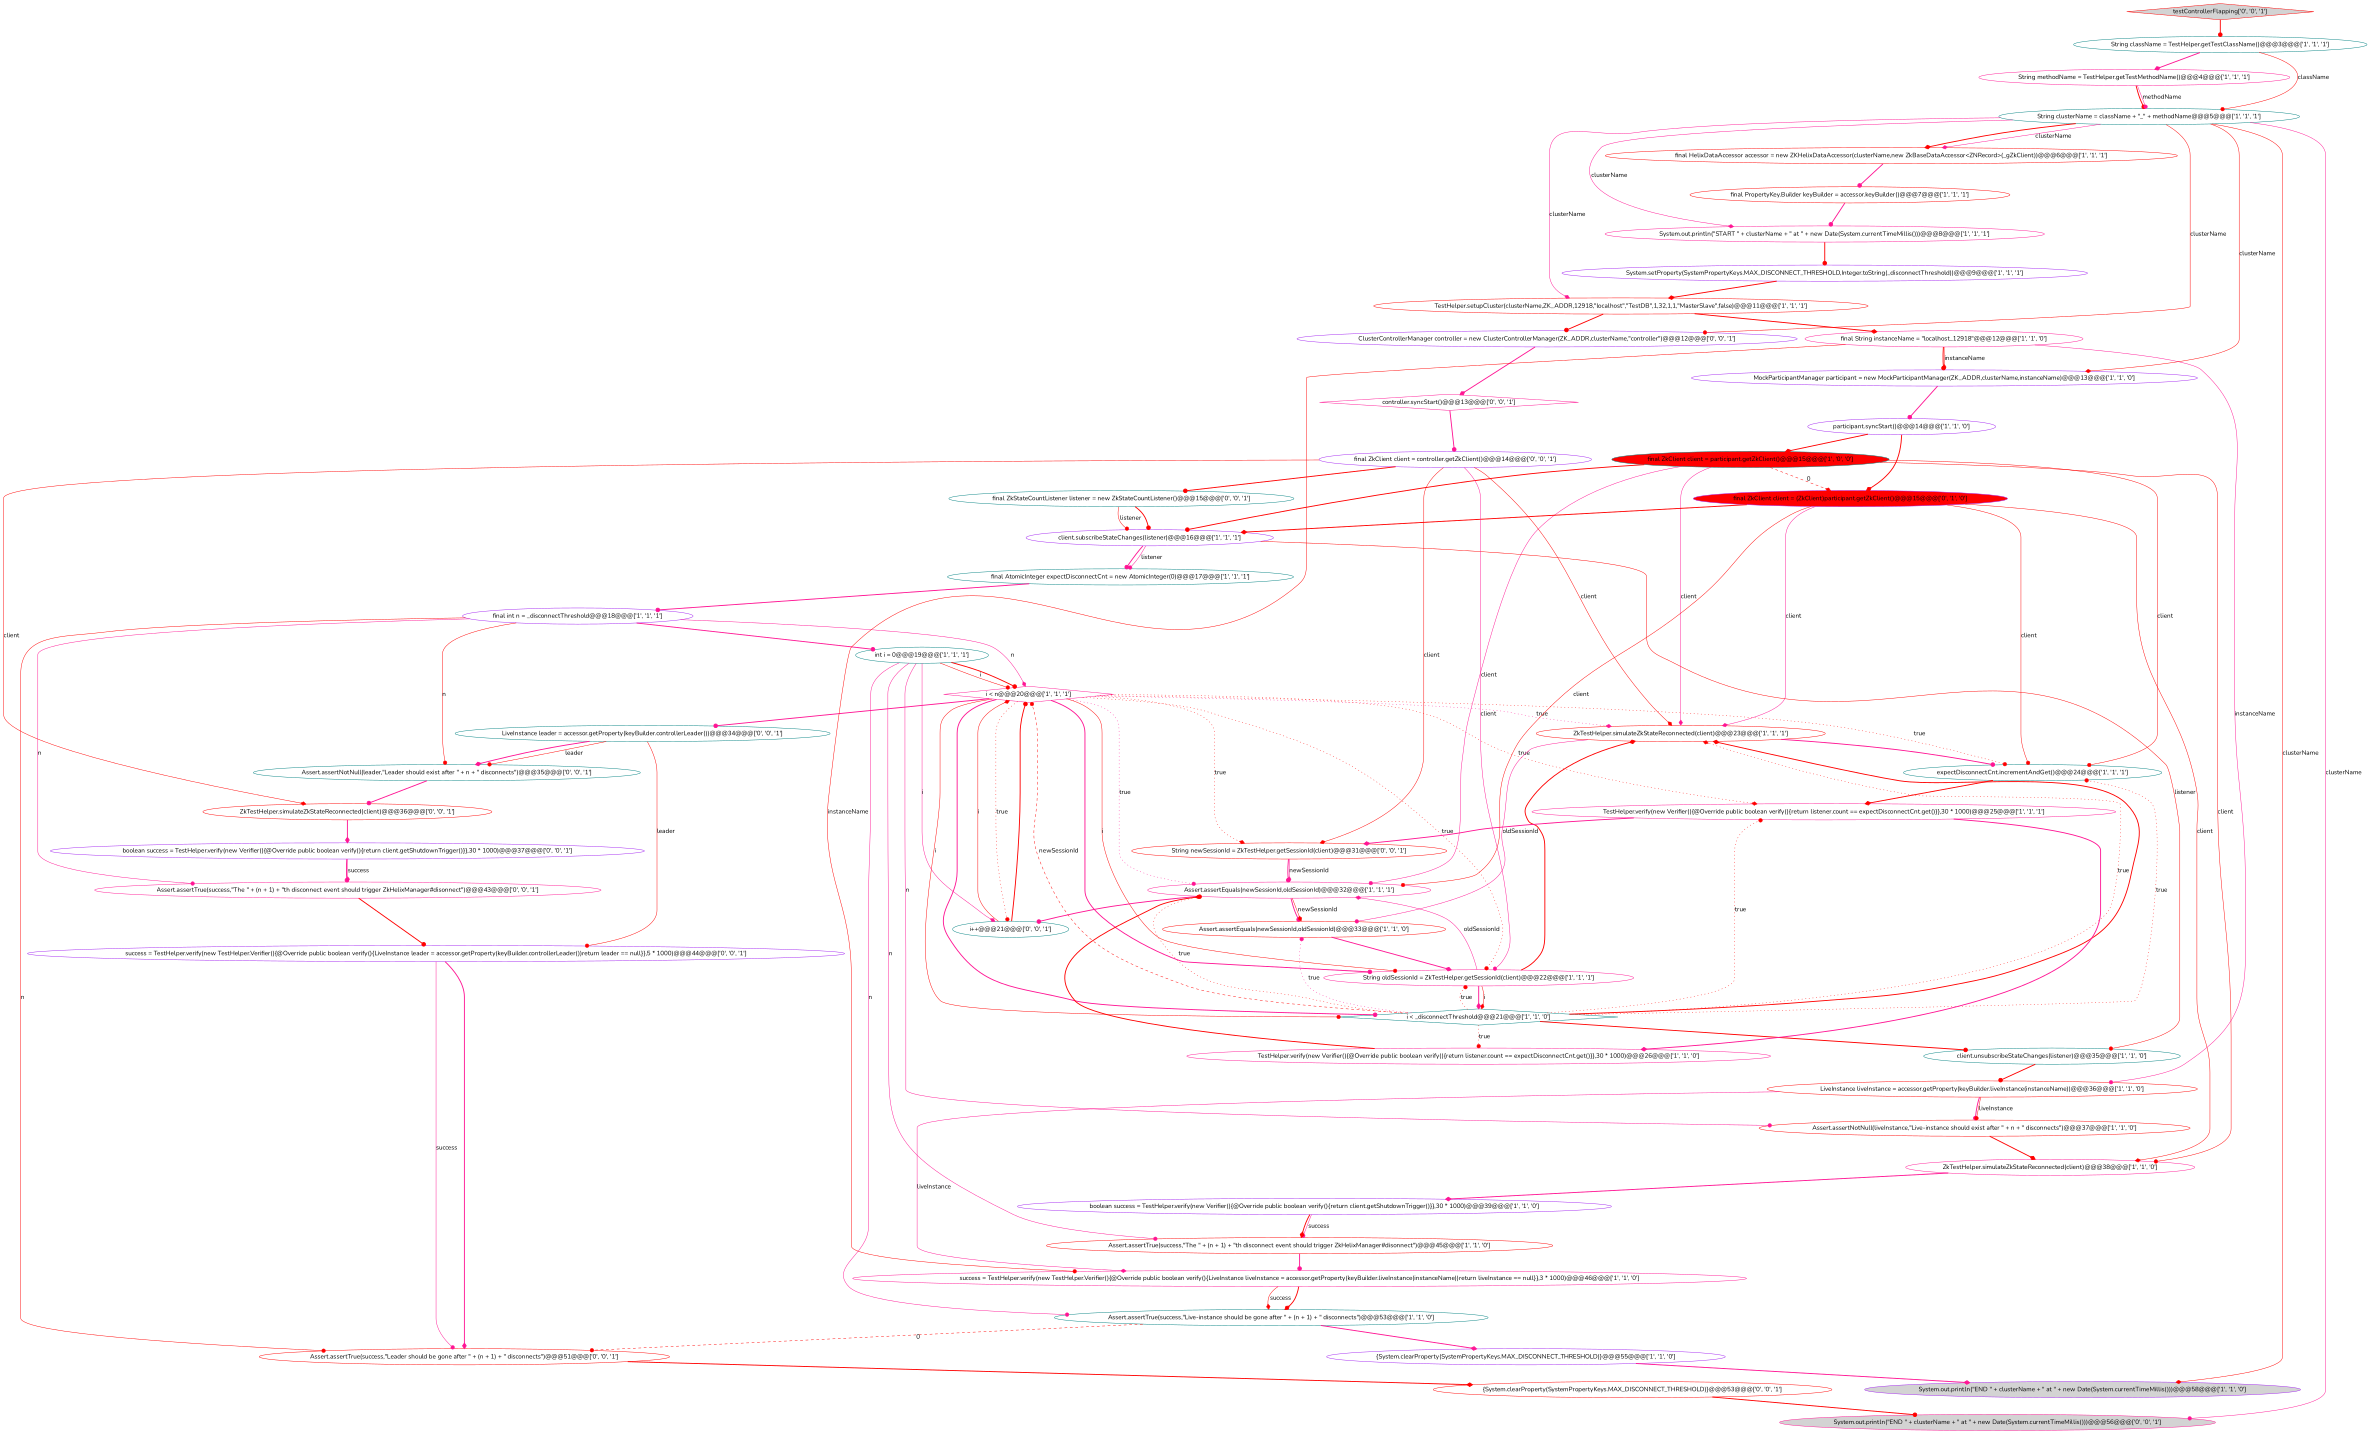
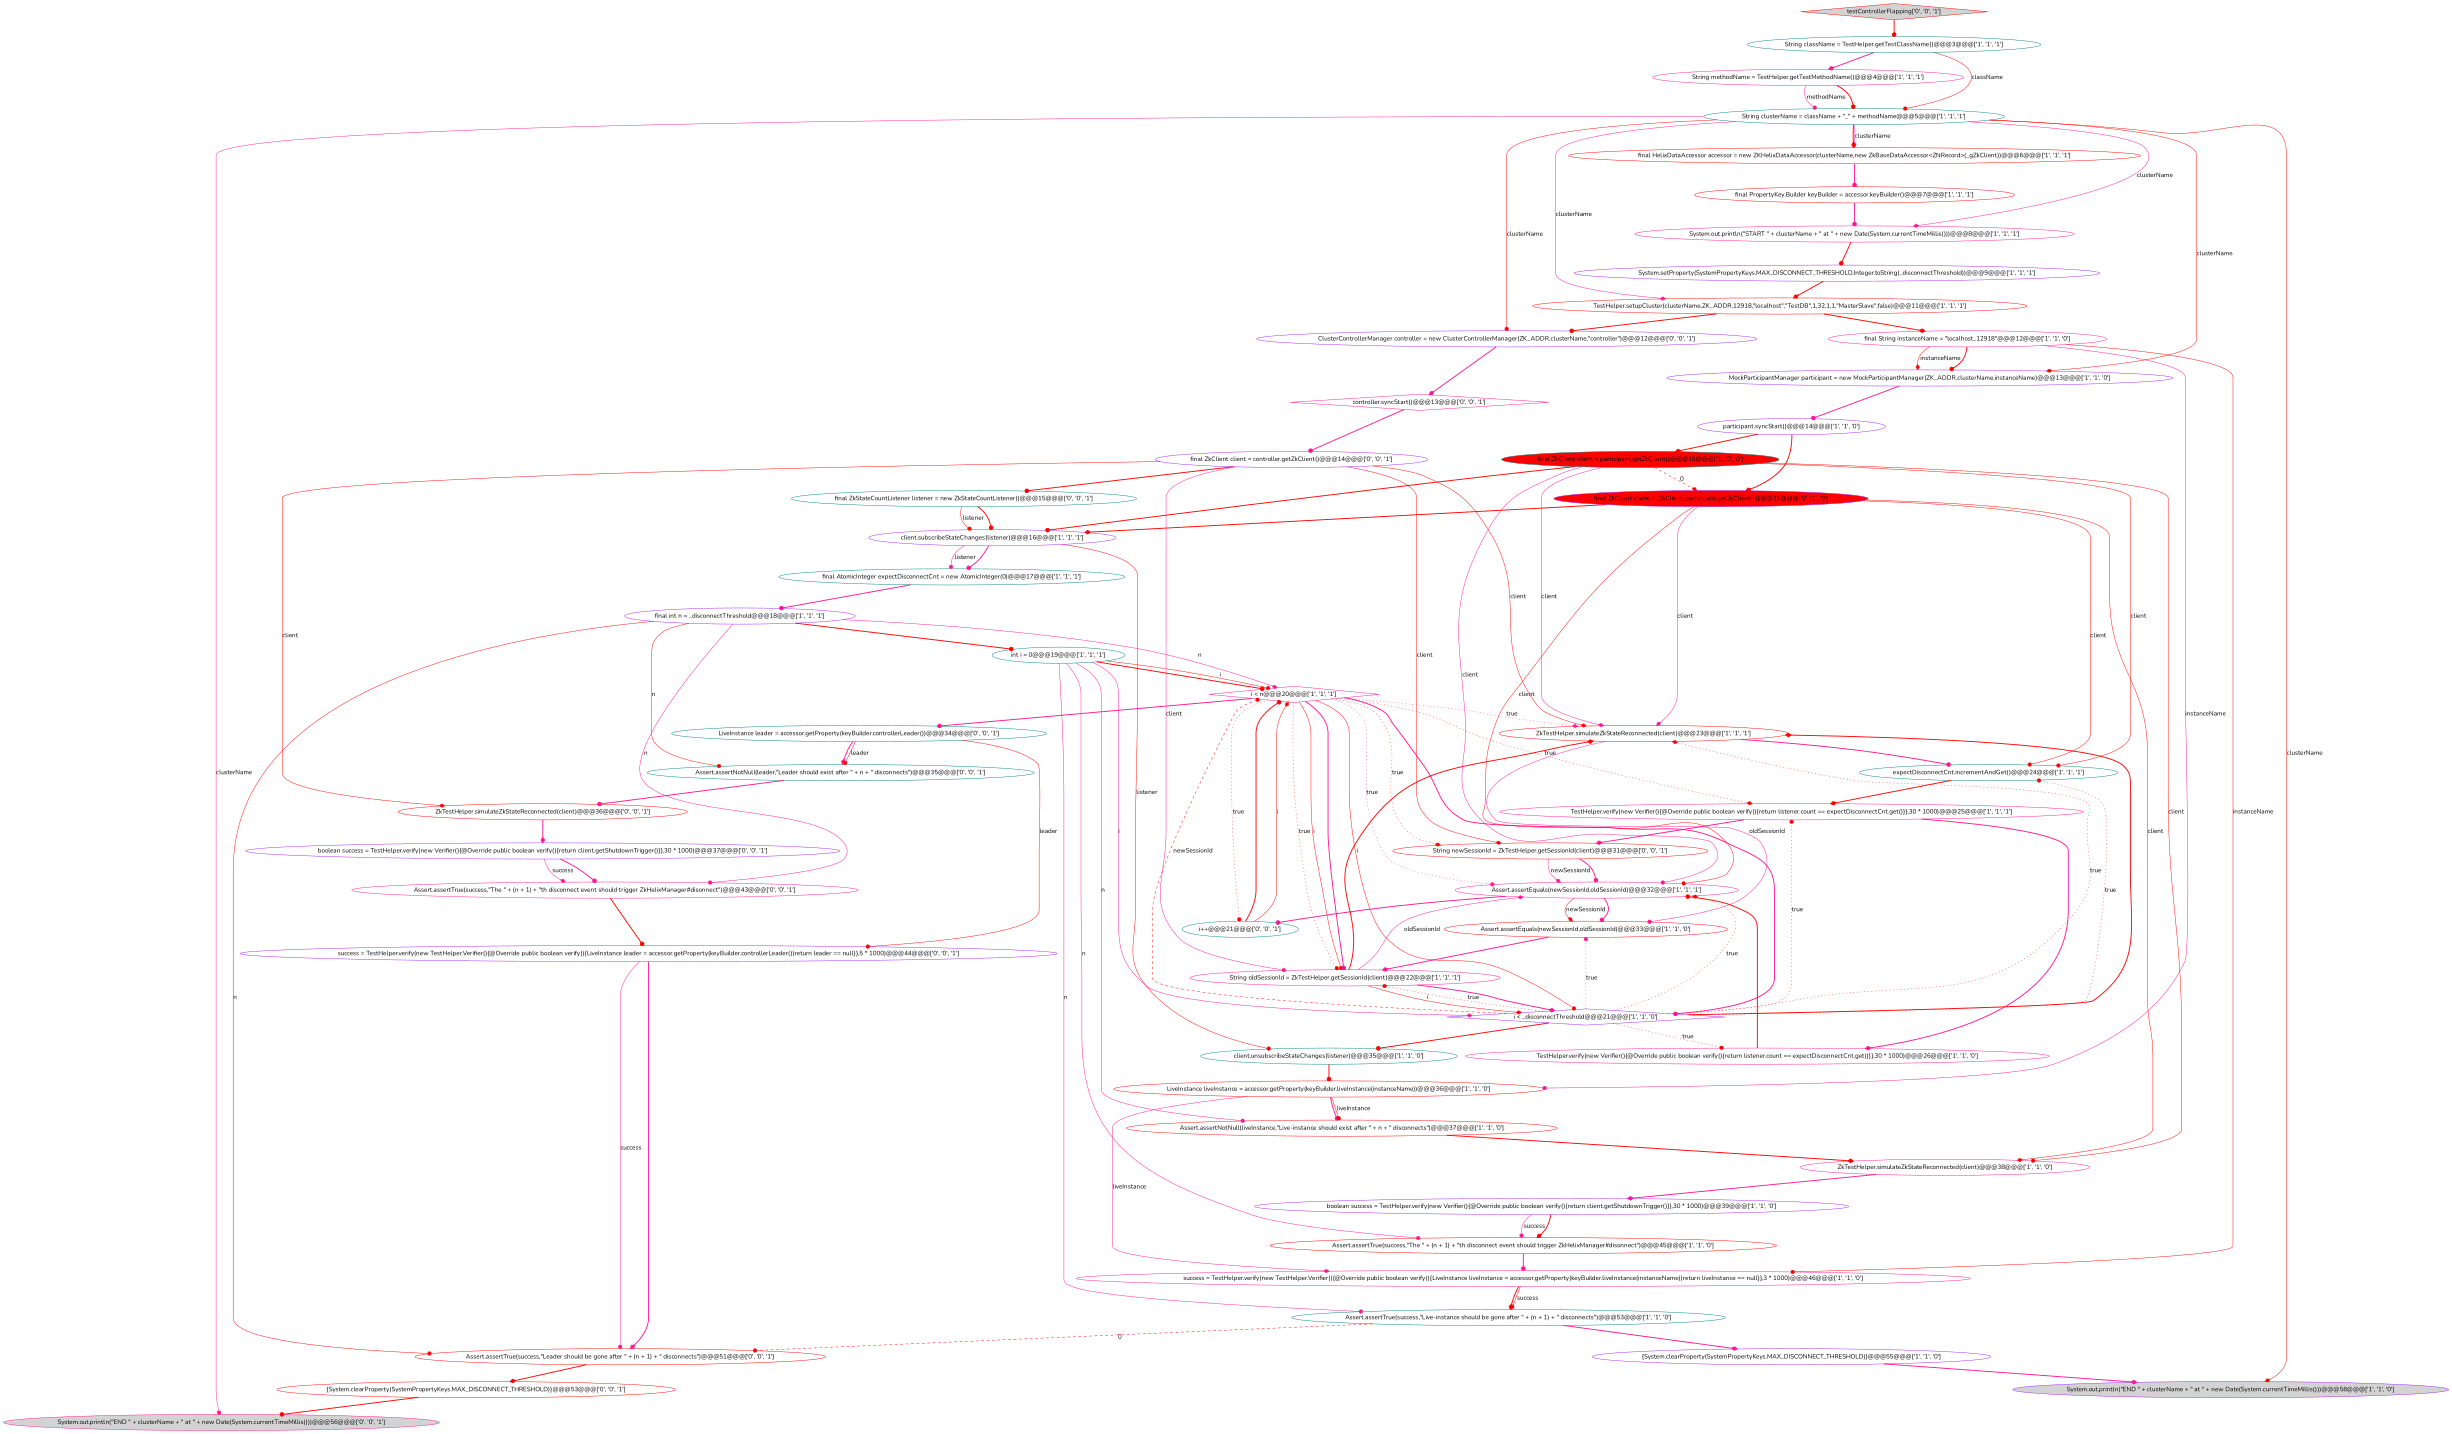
(754, 636) -> (902, 636)
(1531, 706) -> none
(922, 806) -> (1128, 965)
(1479, 1017) -> (1586, 1017)
